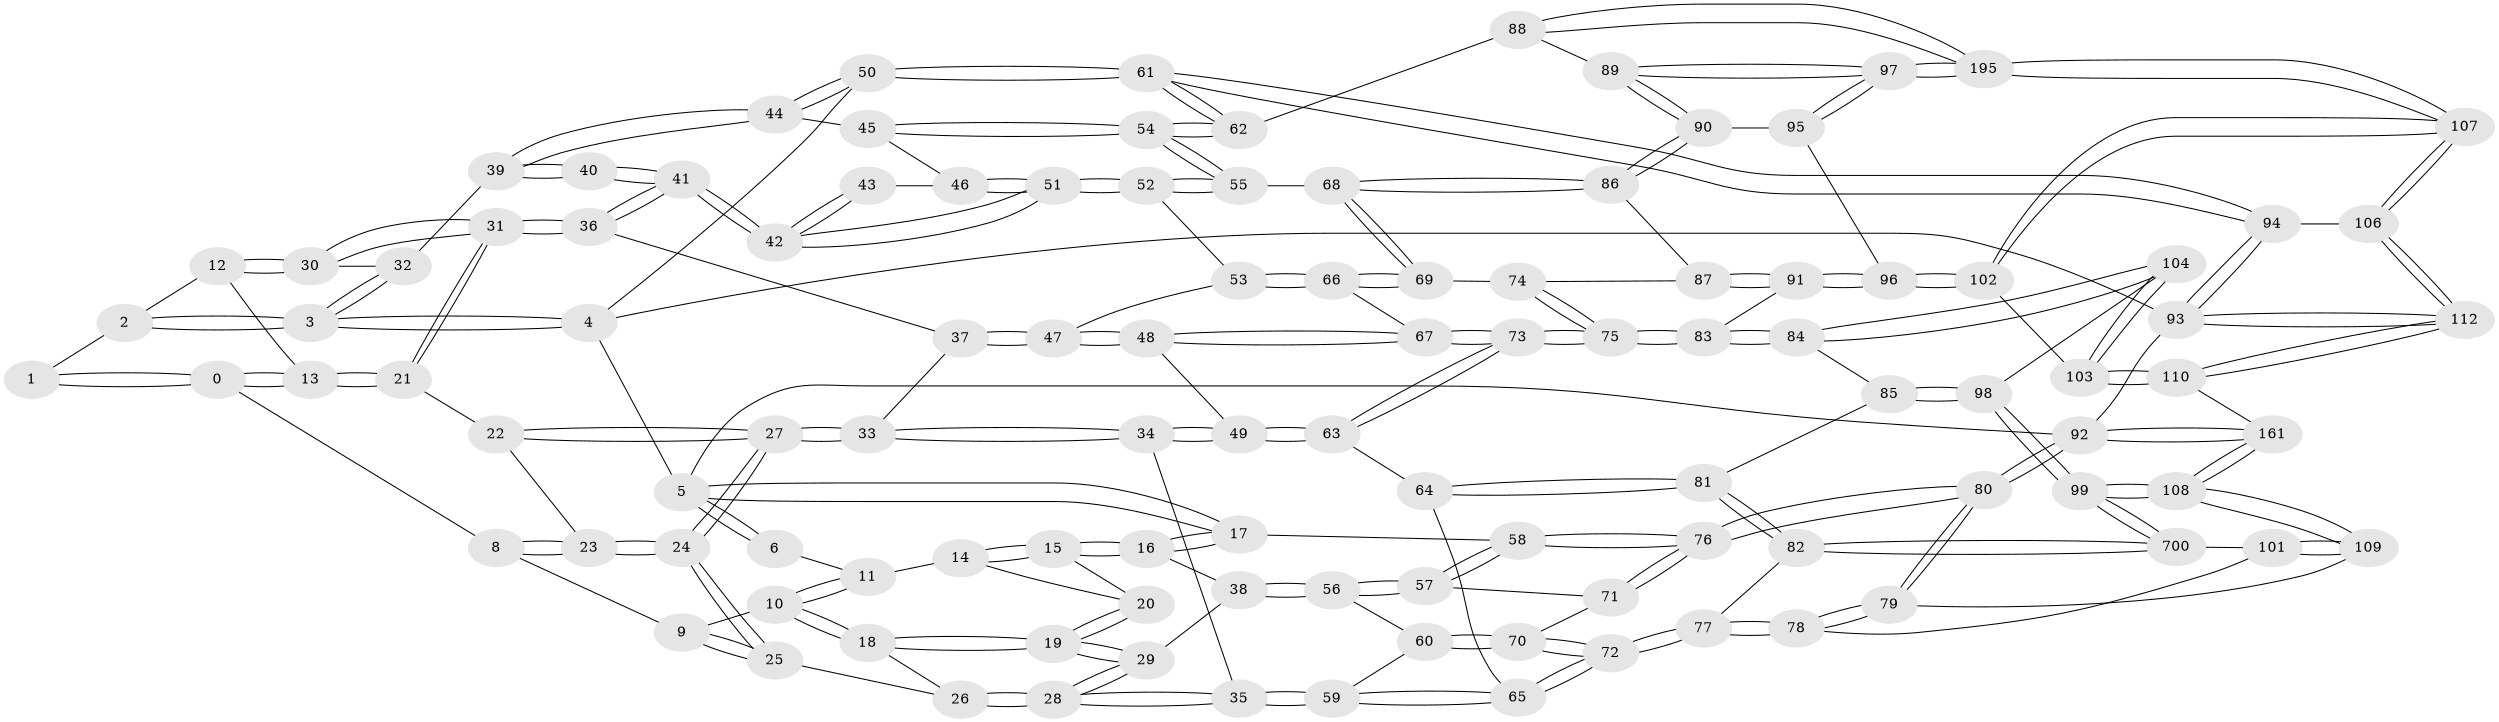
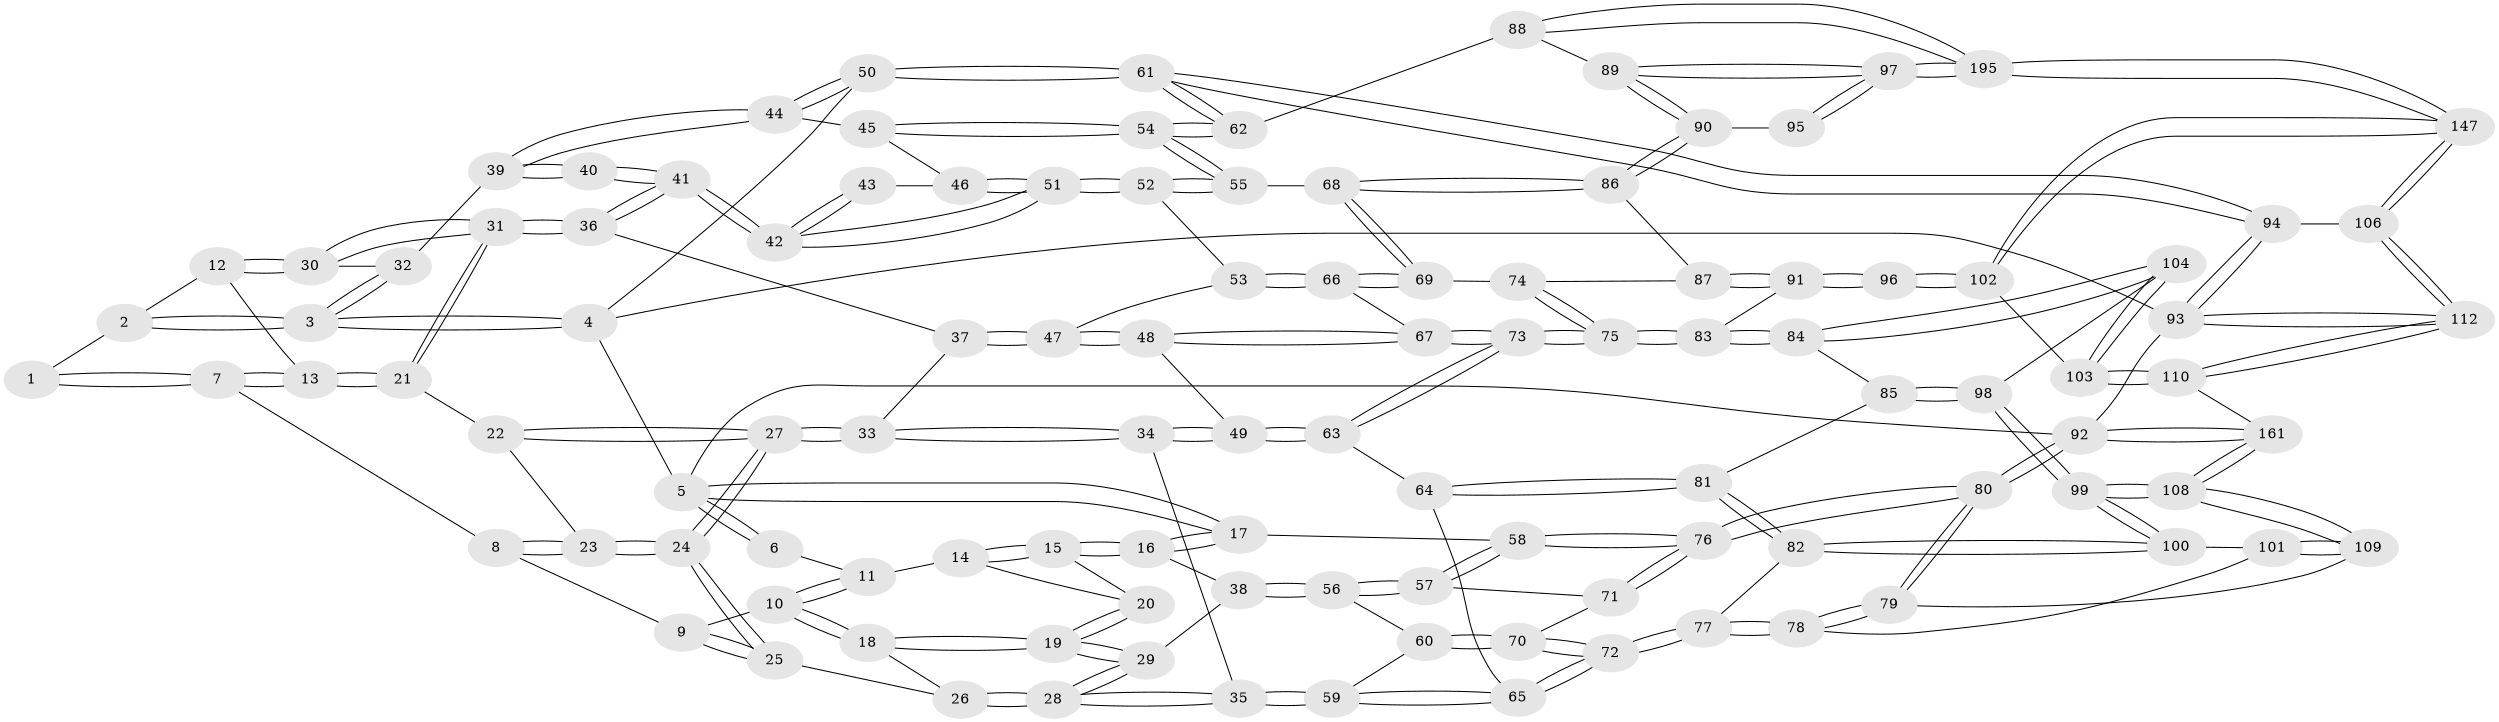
(2465, 127) -> (2465, 127)
(1843, 204) -> none
(218, 380) -> (218, 380)
(2176, 547) -> (2176, 547)
